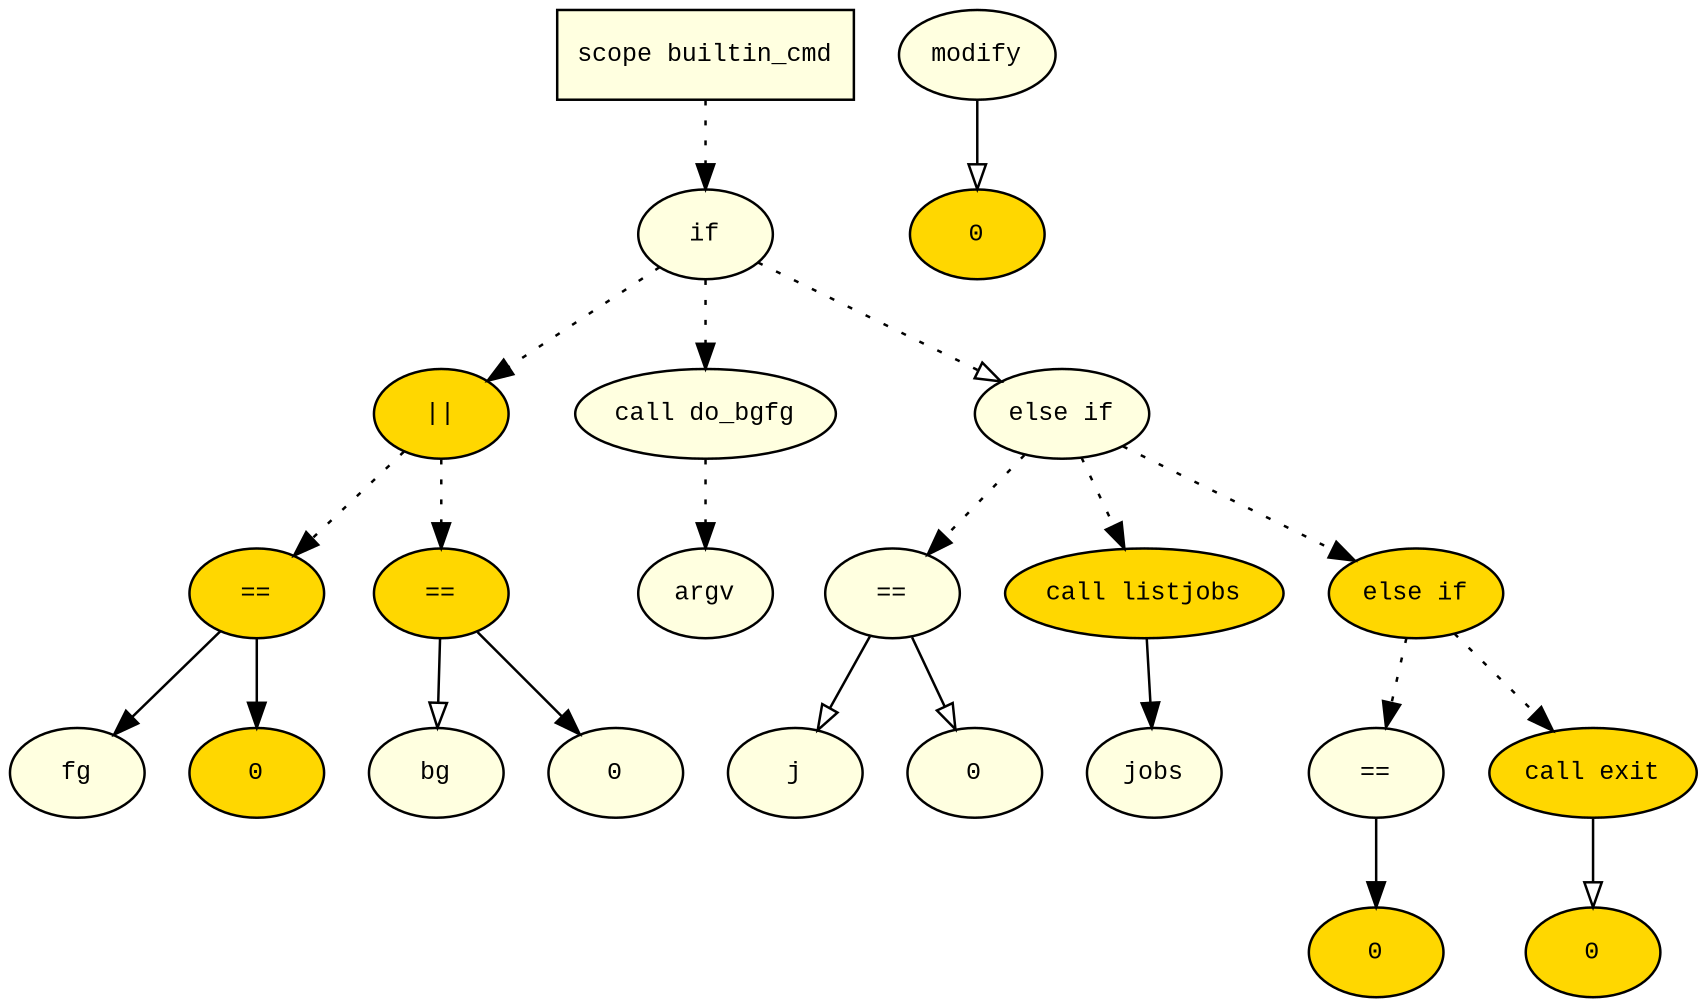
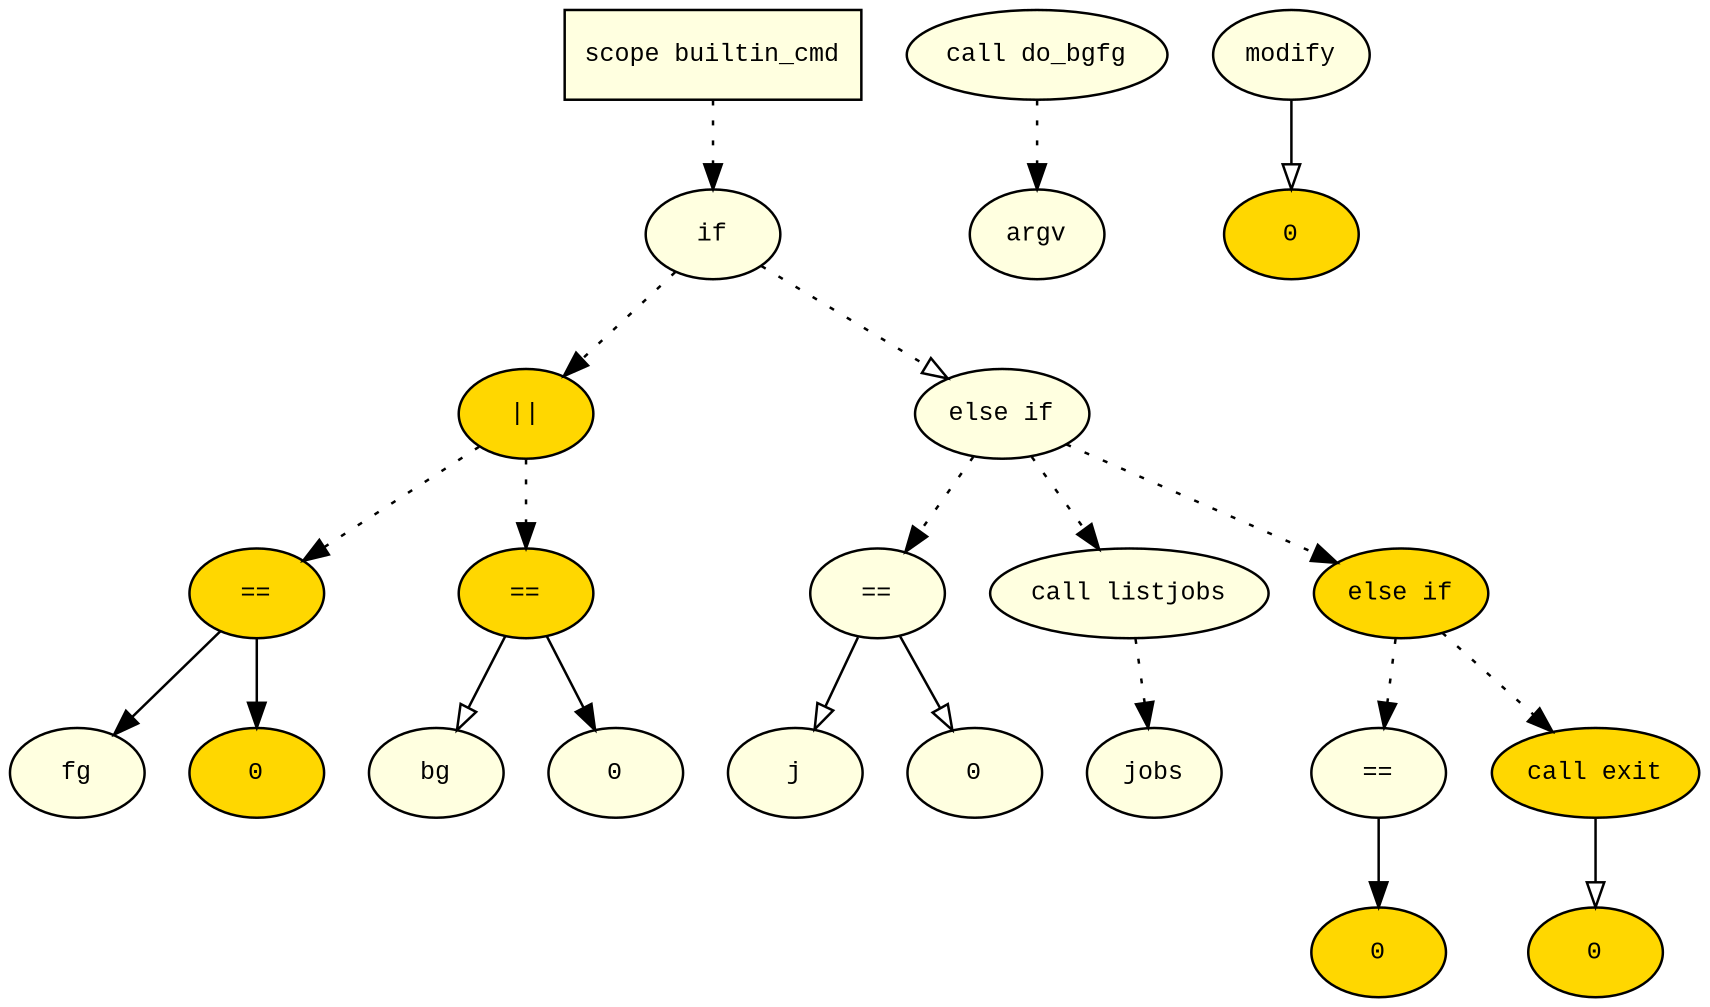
(706, 312) -> none
(1144, 593) -> (1129, 593)
(1149, 671) -> (1140, 671)
